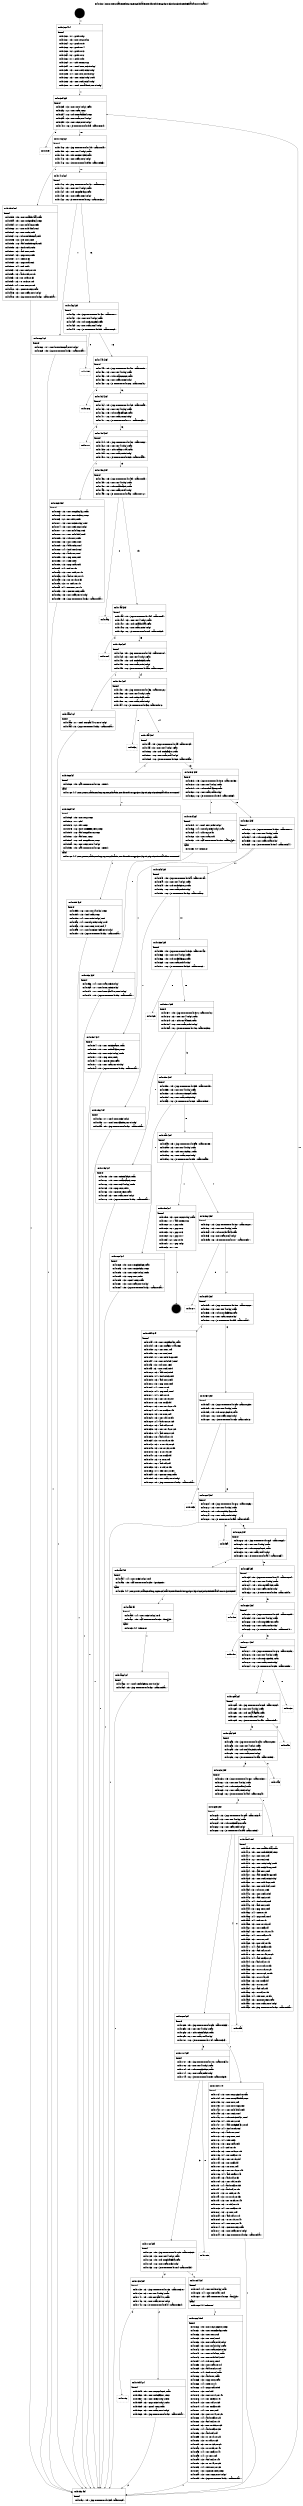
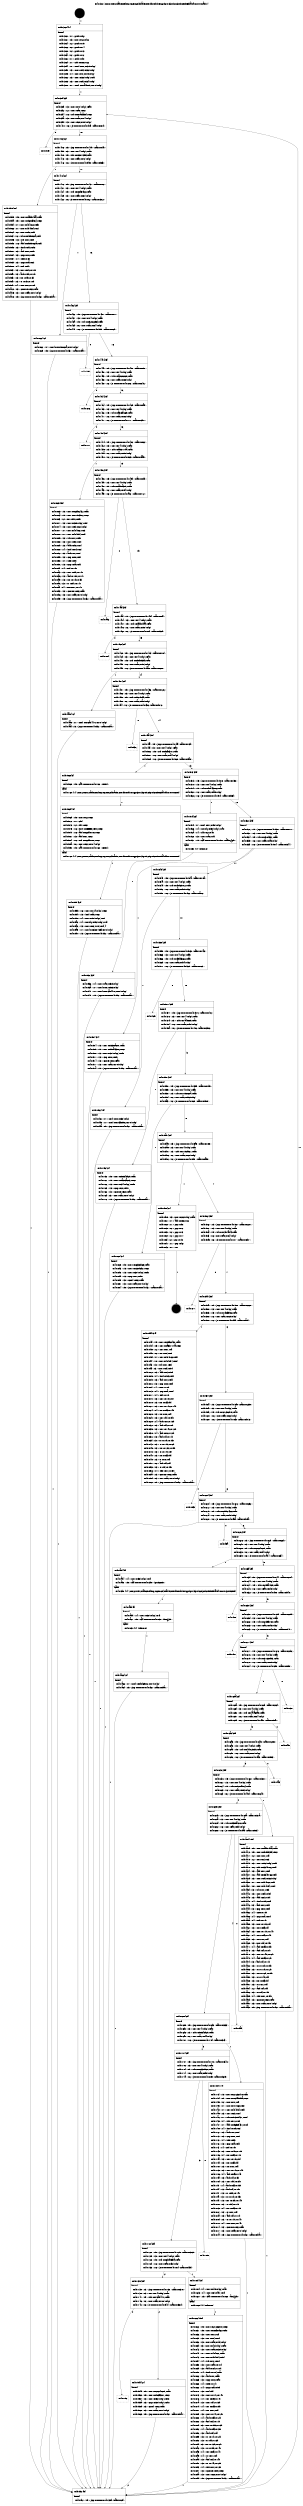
none -> (266, 2310)
